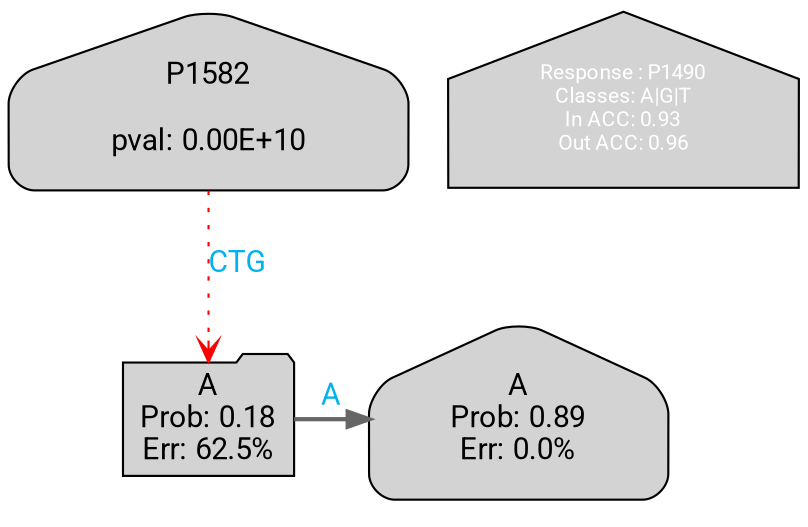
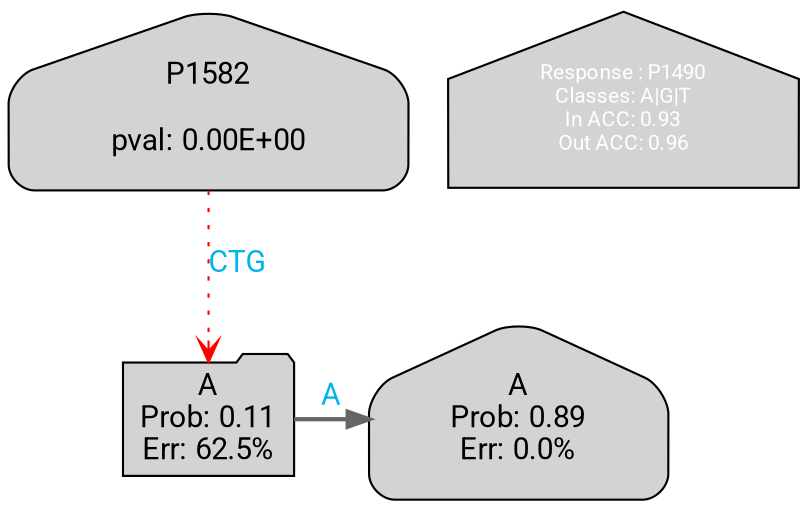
(209, 109) -> (209, 109)
(209, 419) -> (209, 419)
